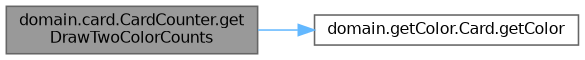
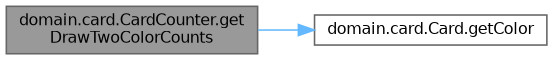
(447, 30) -> (431, 30)
